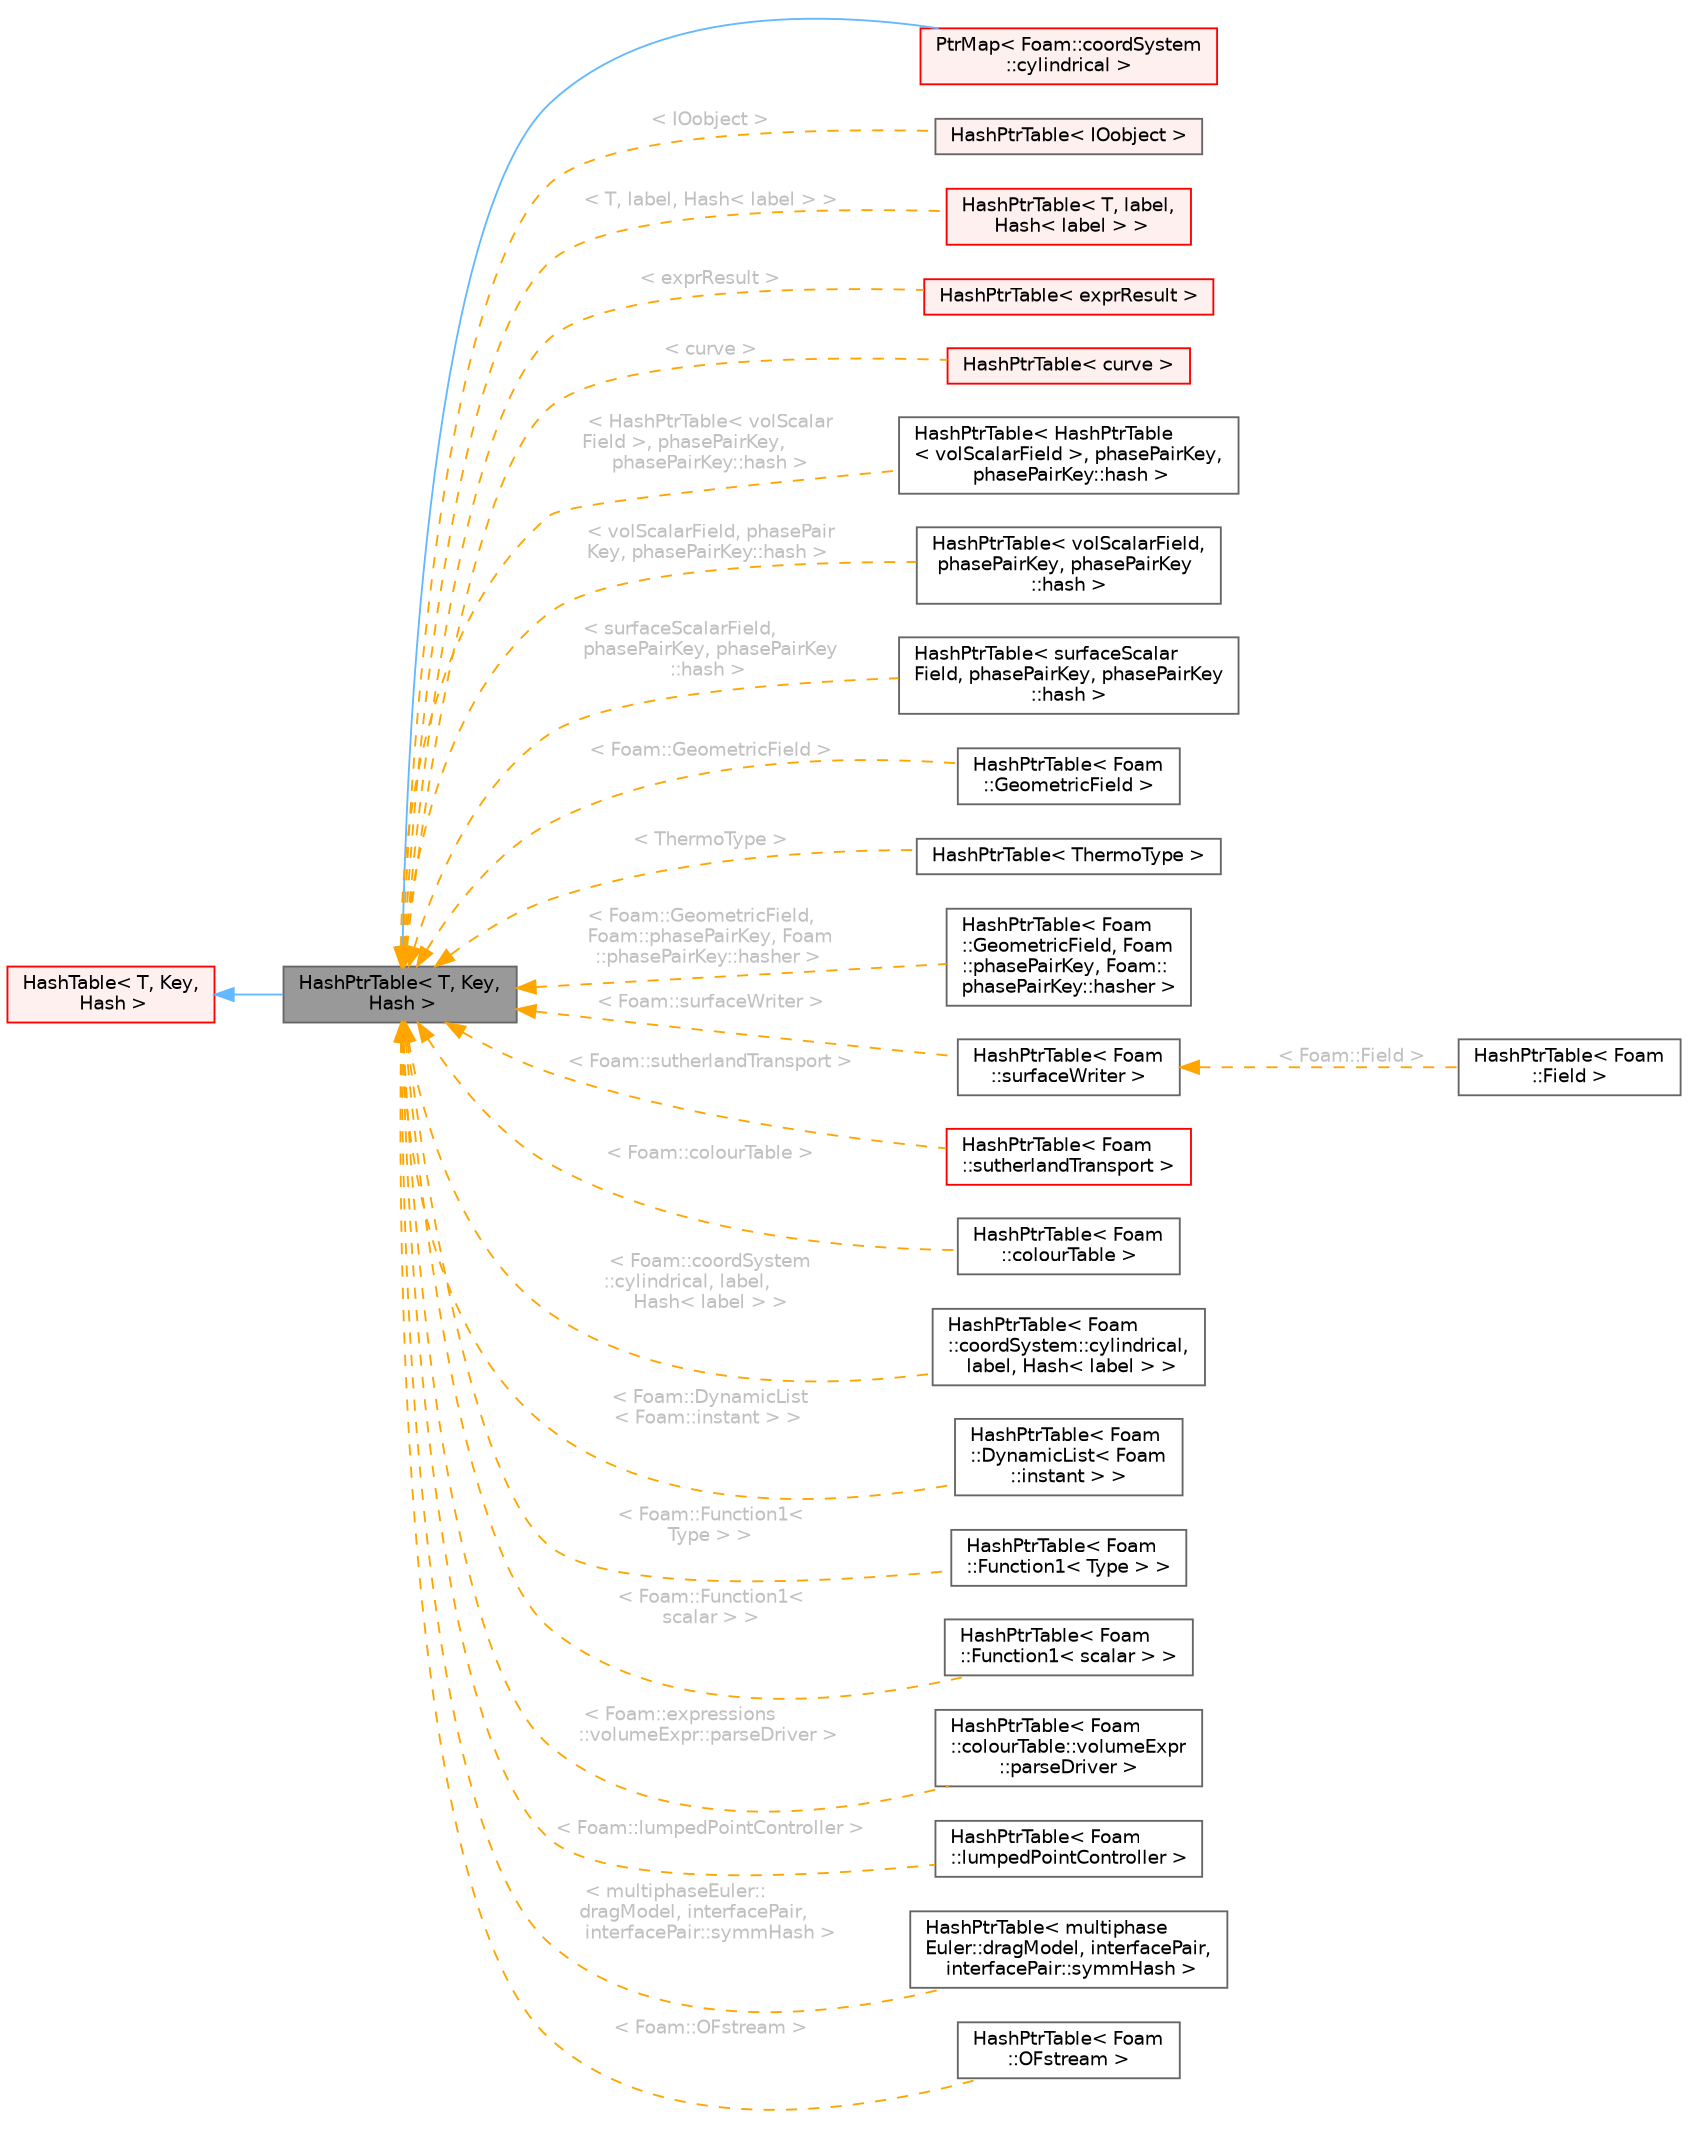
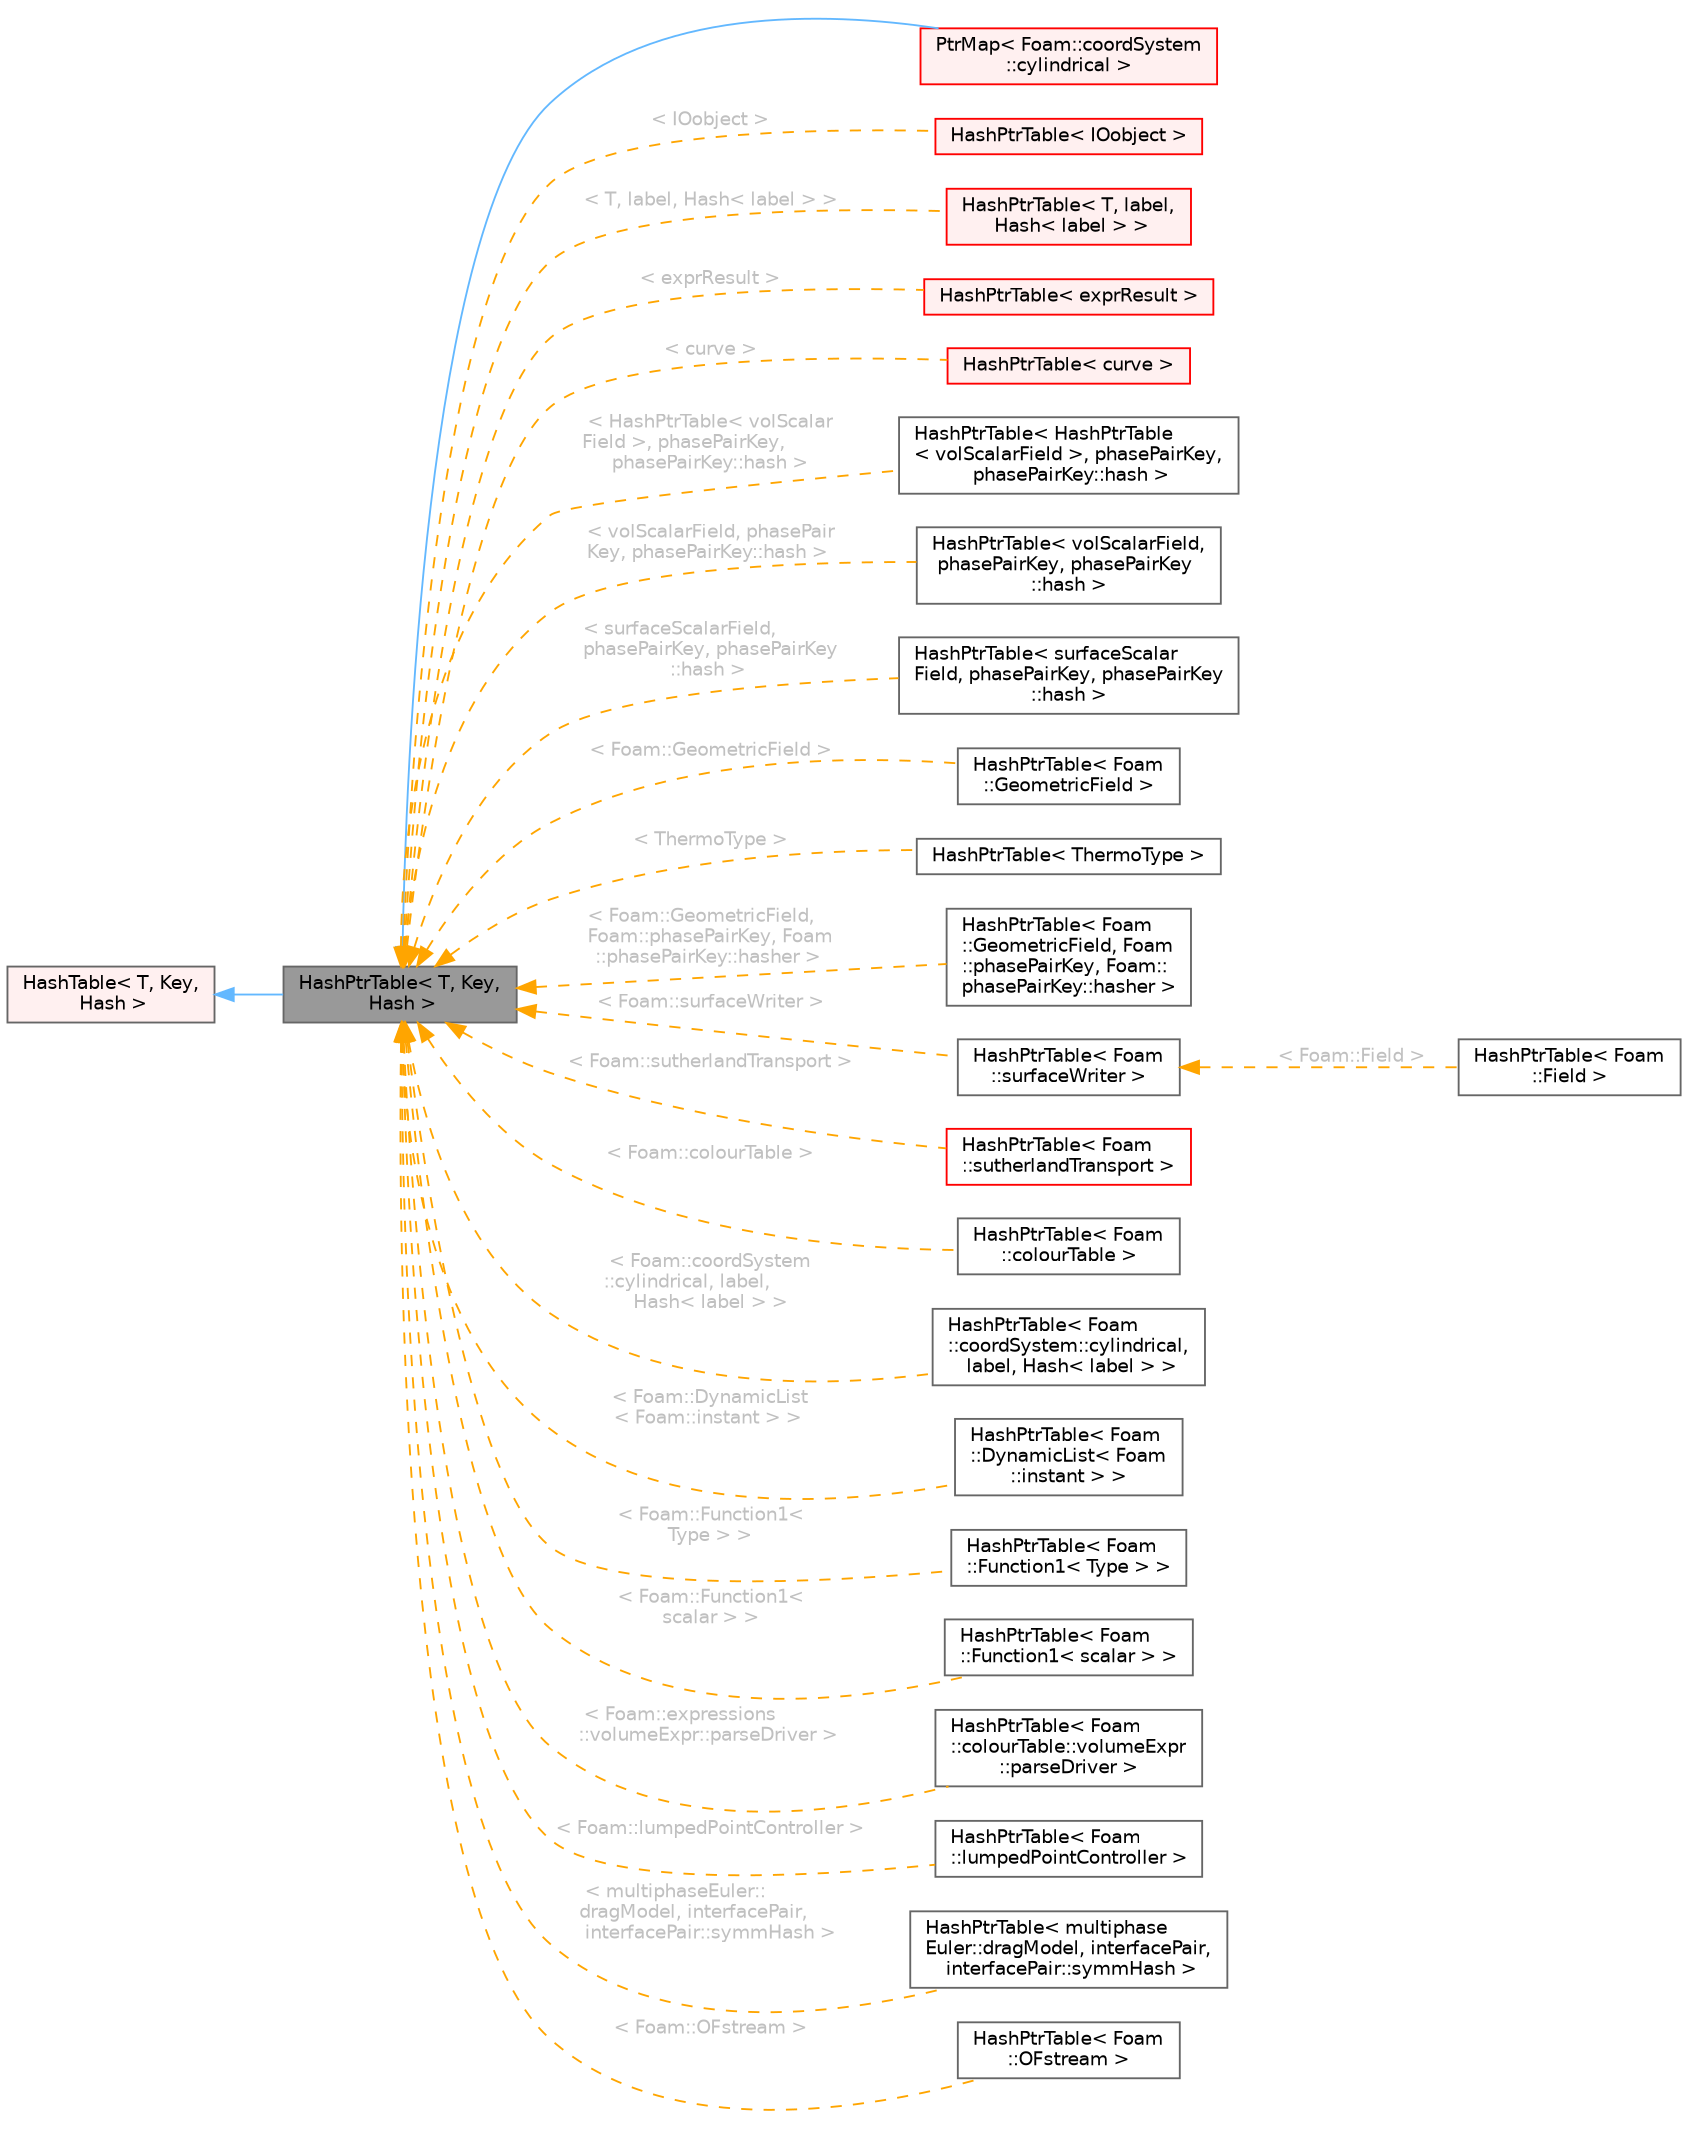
(1069, 137) -> (1069, 137)
(111, 995) -> (111, 995)
